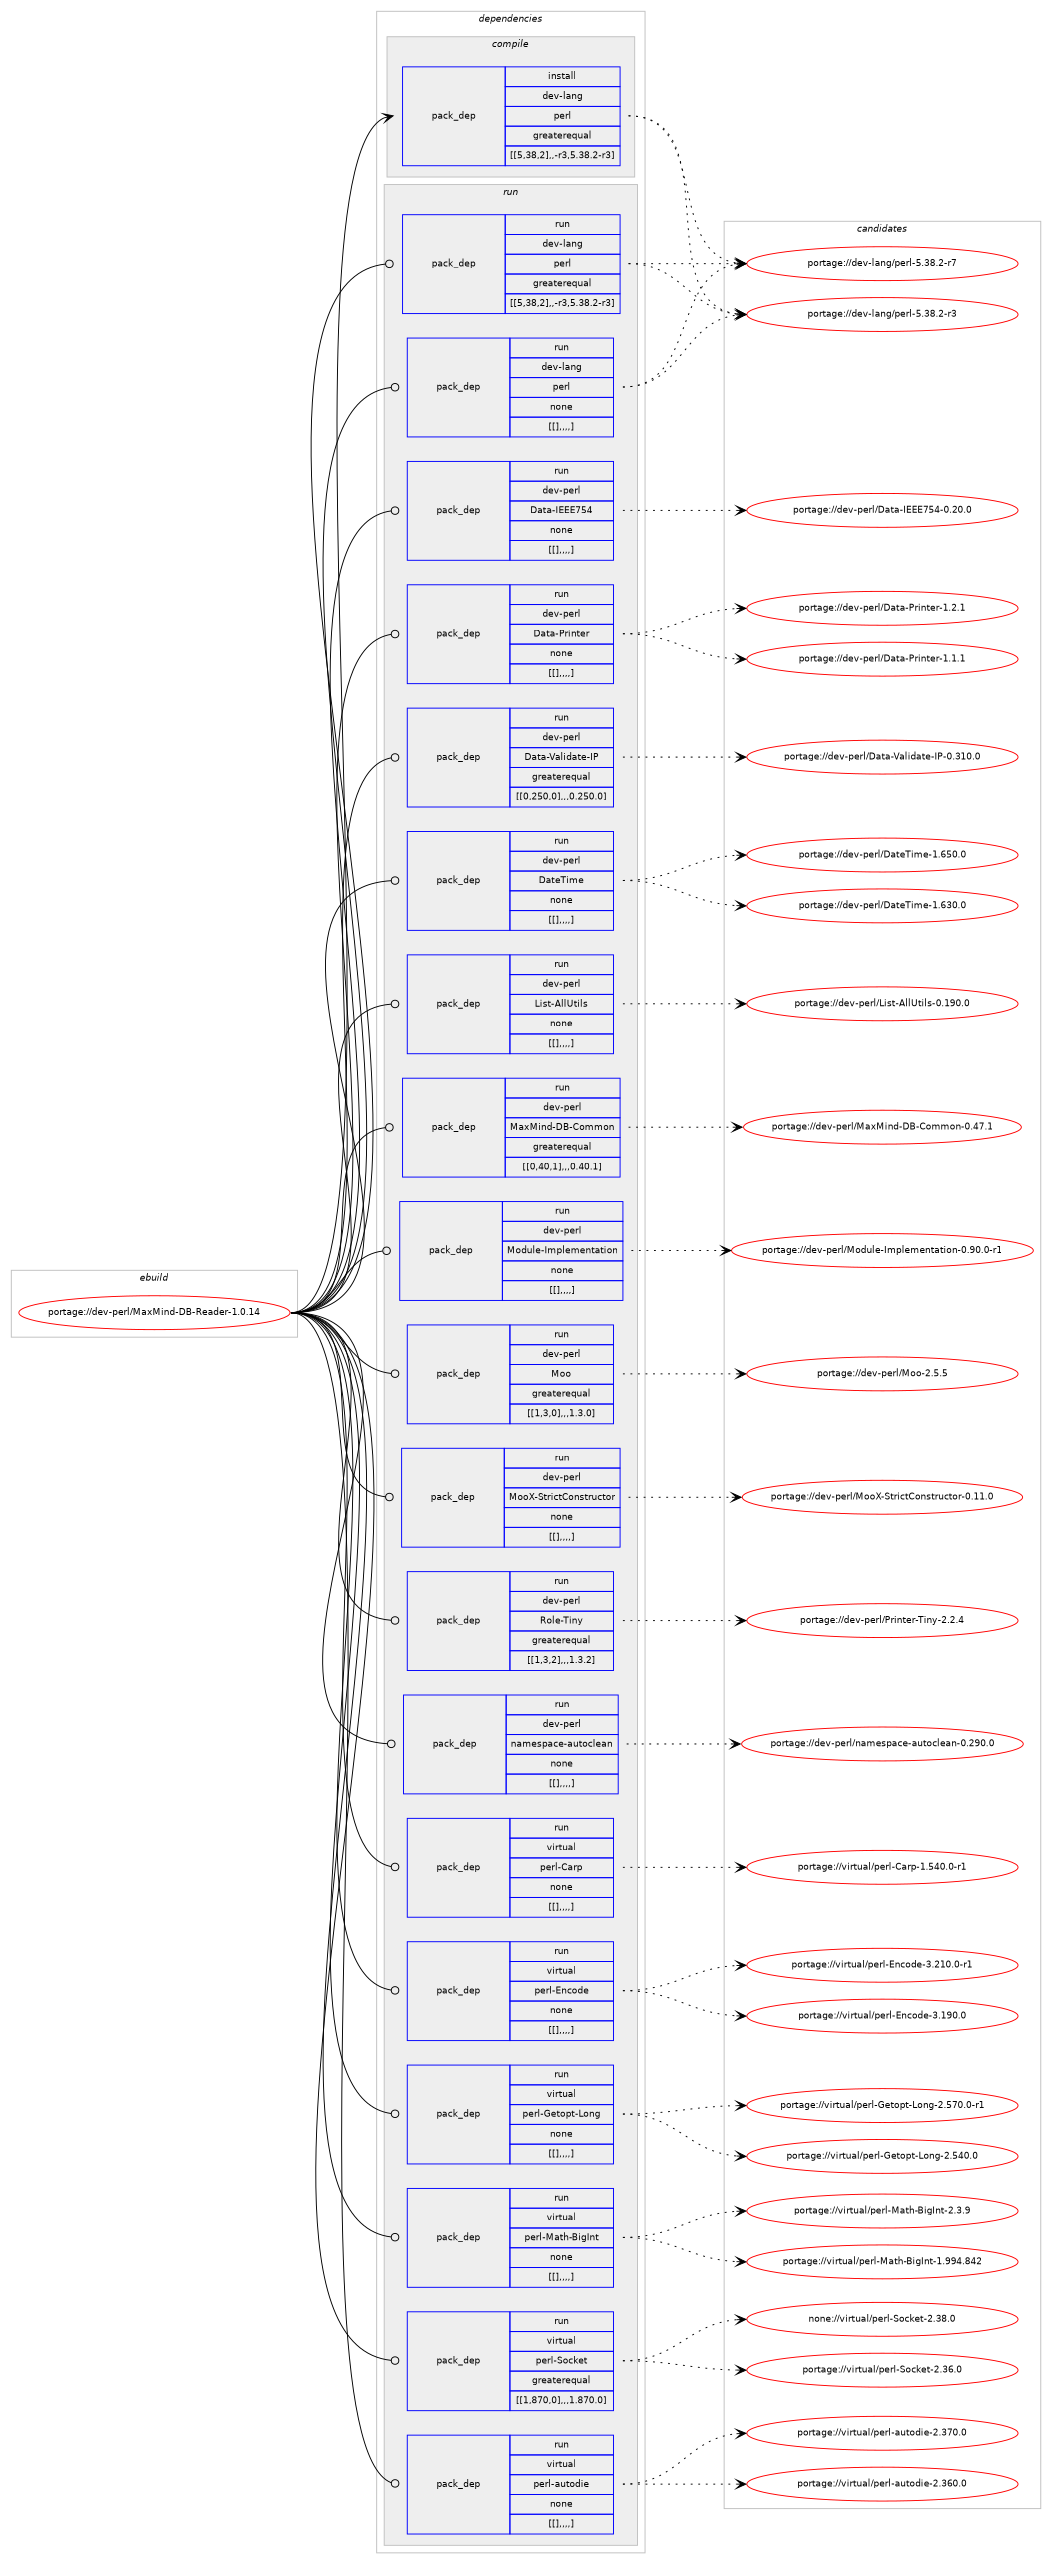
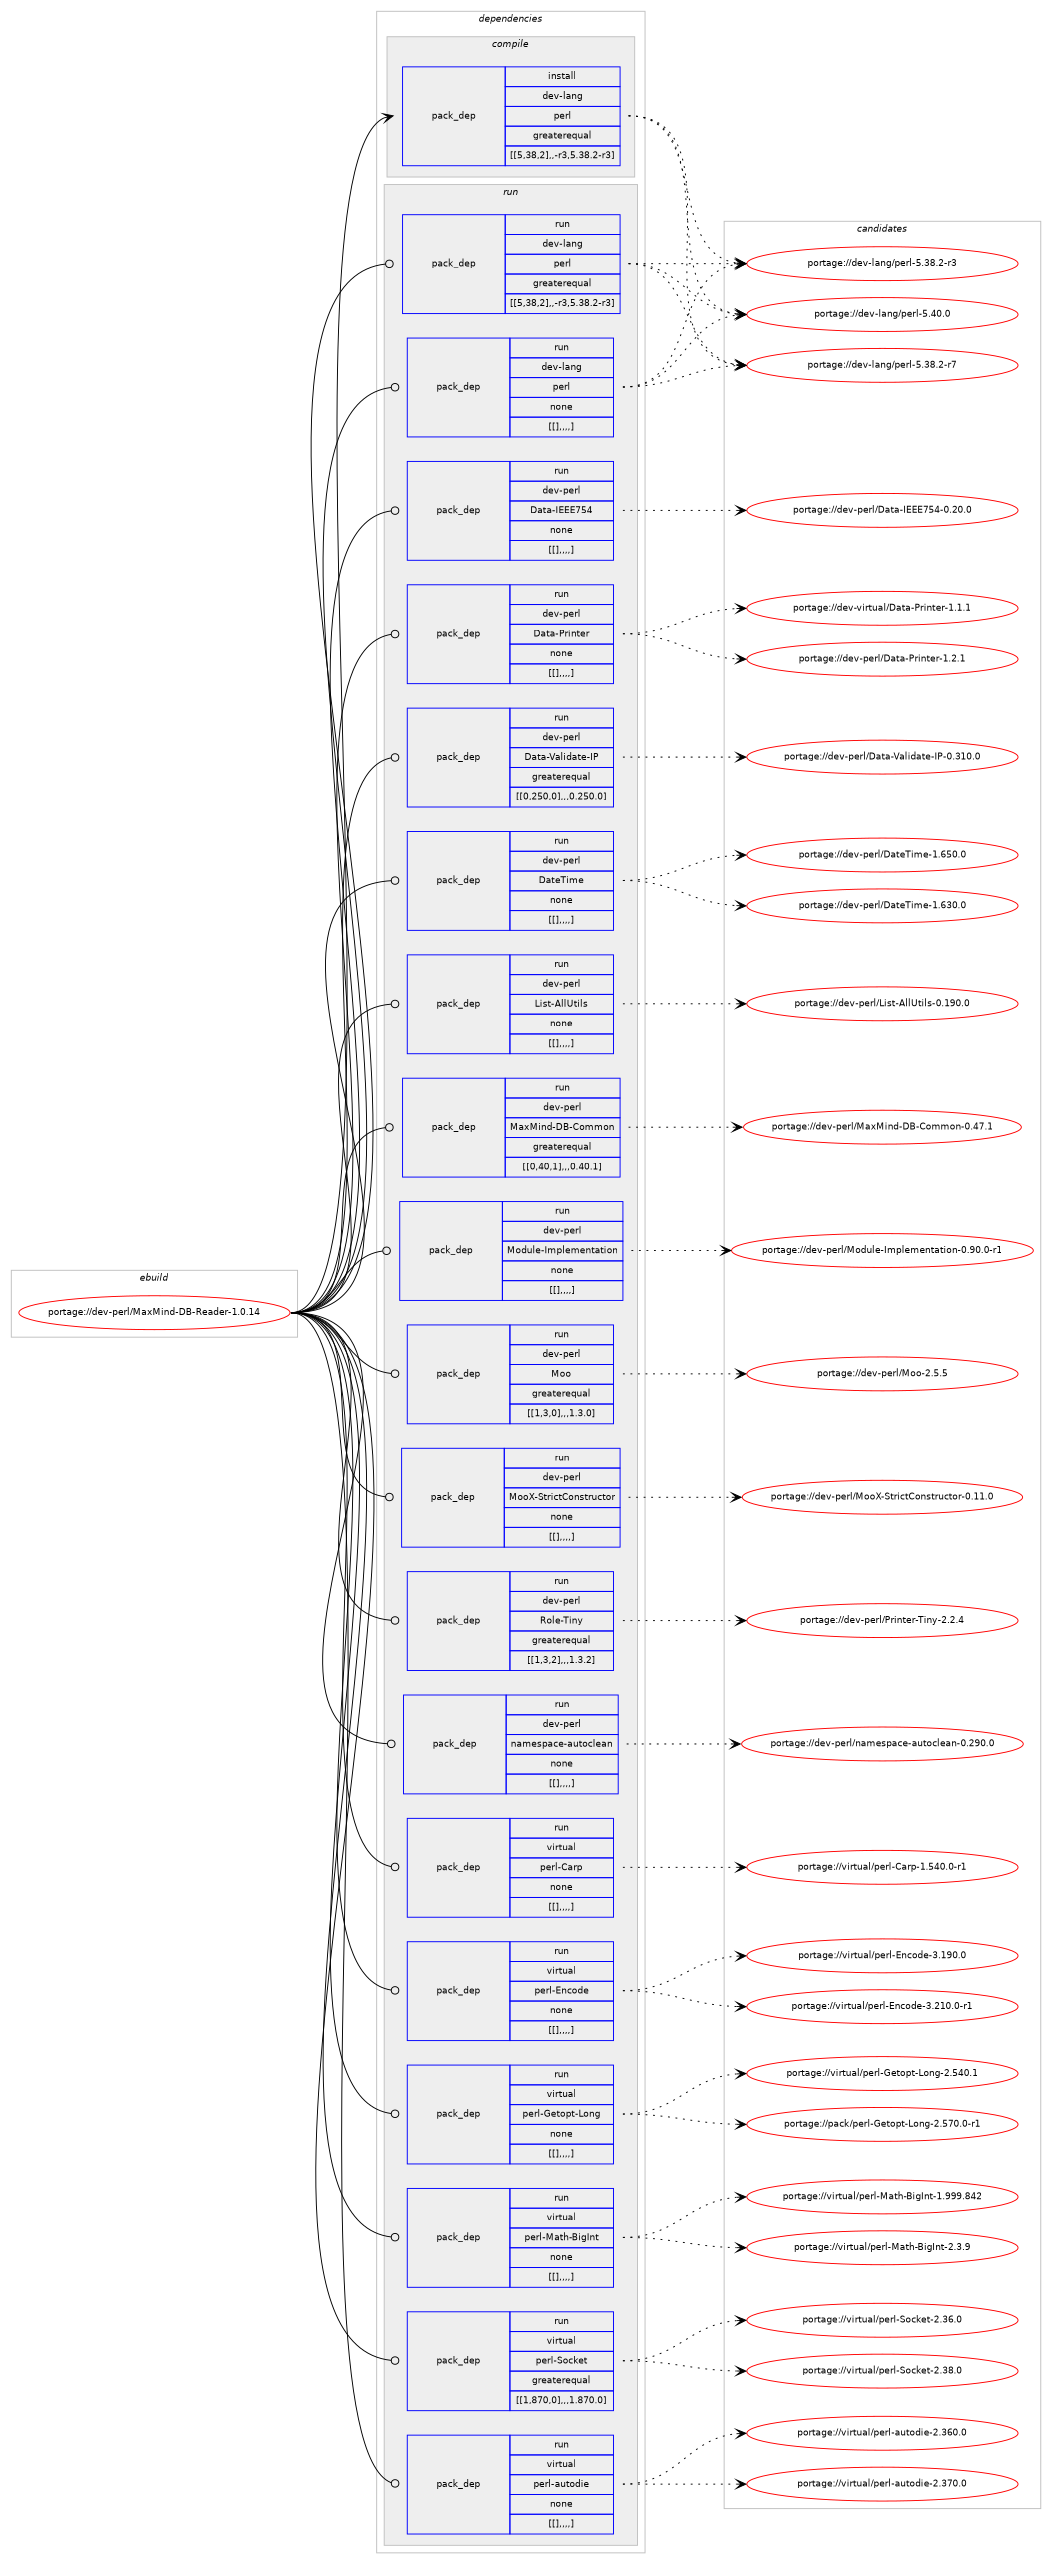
none -> (882, 315)
(882, 659) -> (882, 608)
(882, 2106) -> (882, 2124)
(882, 2156) -> (882, 2074)
(882, 2262) -> (882, 2197)
(882, 2319) -> (882, 2371)
